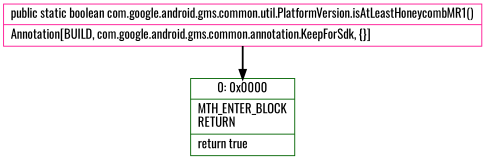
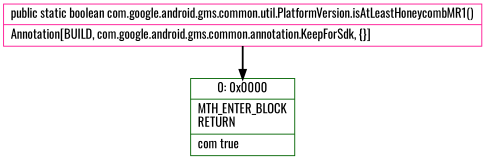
(223, 144) -> (218, 144)
